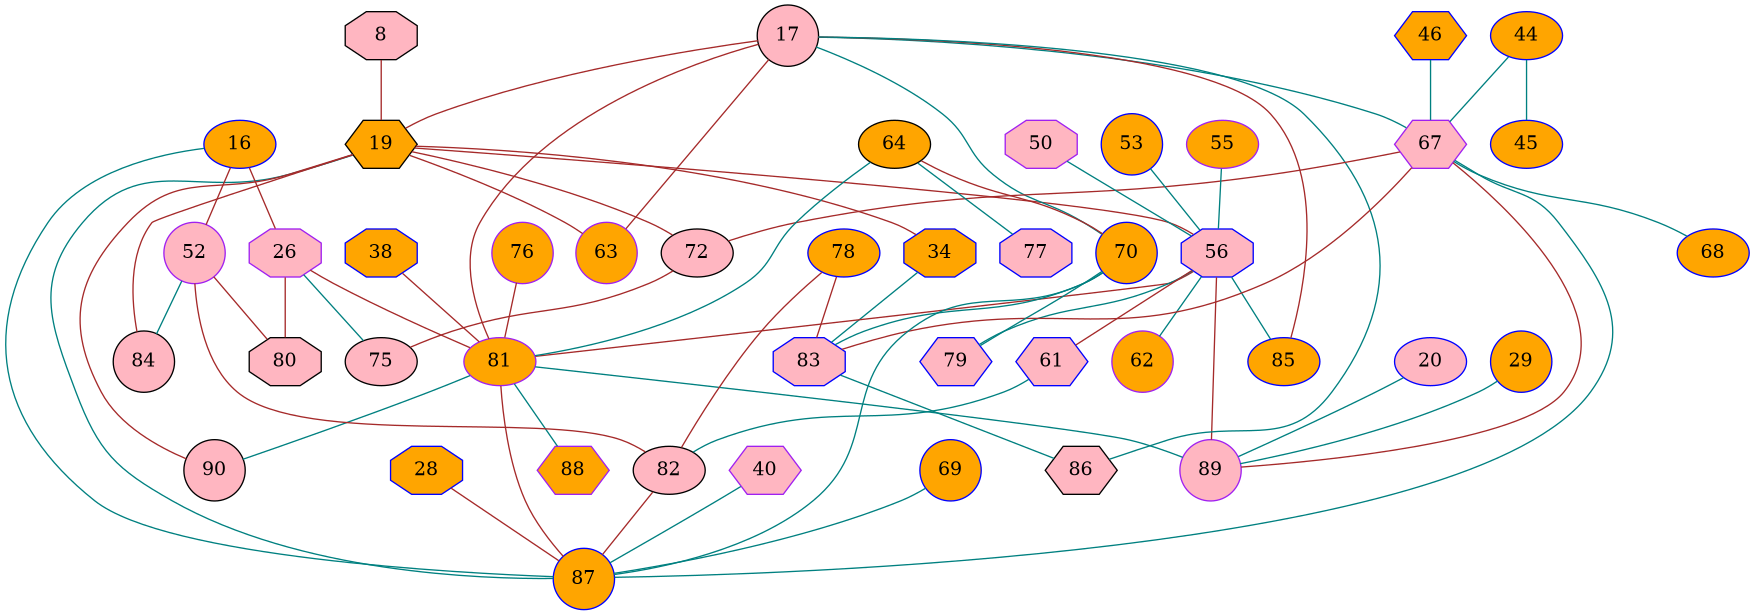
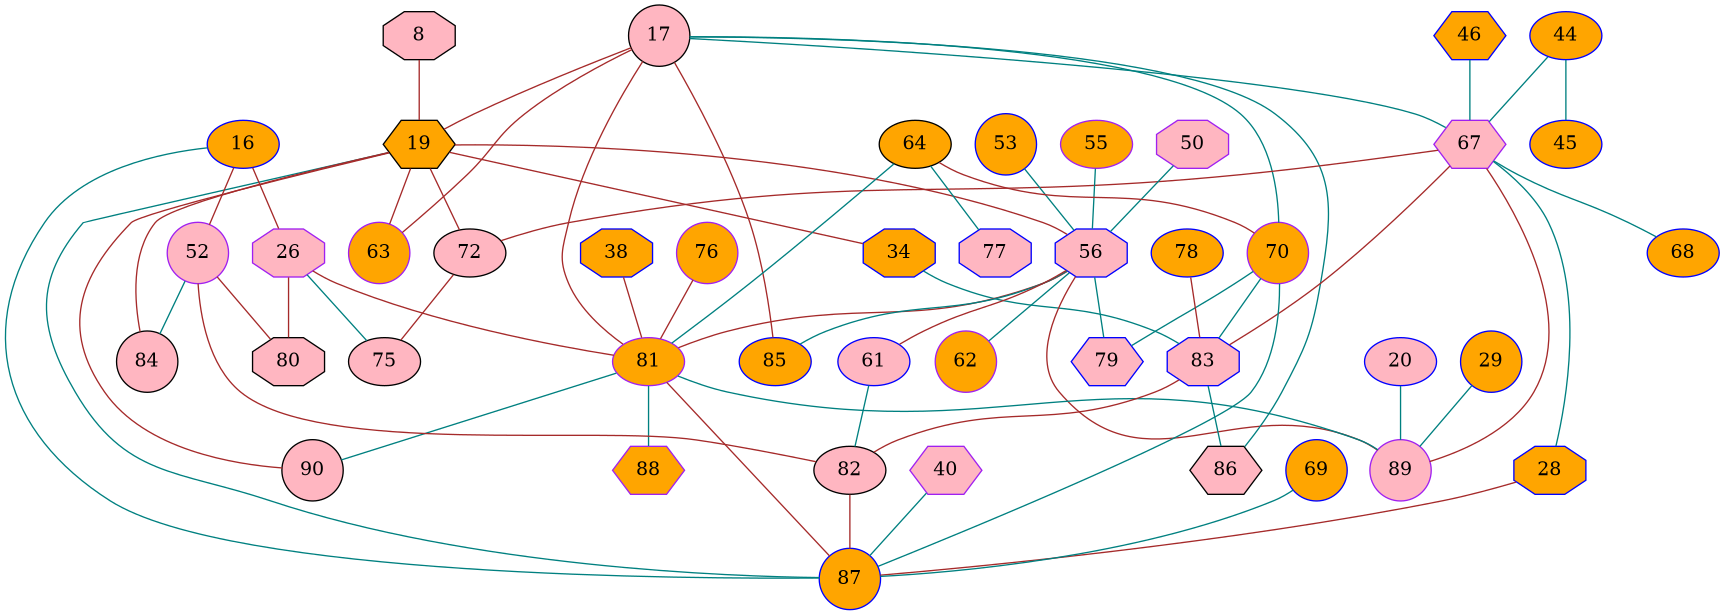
(1127, 253) -> (1278, 253)
(744, 353) -> (1027, 416)
(1052, 362) -> (874, 362)
(1272, 521) -> (1567, 292)
